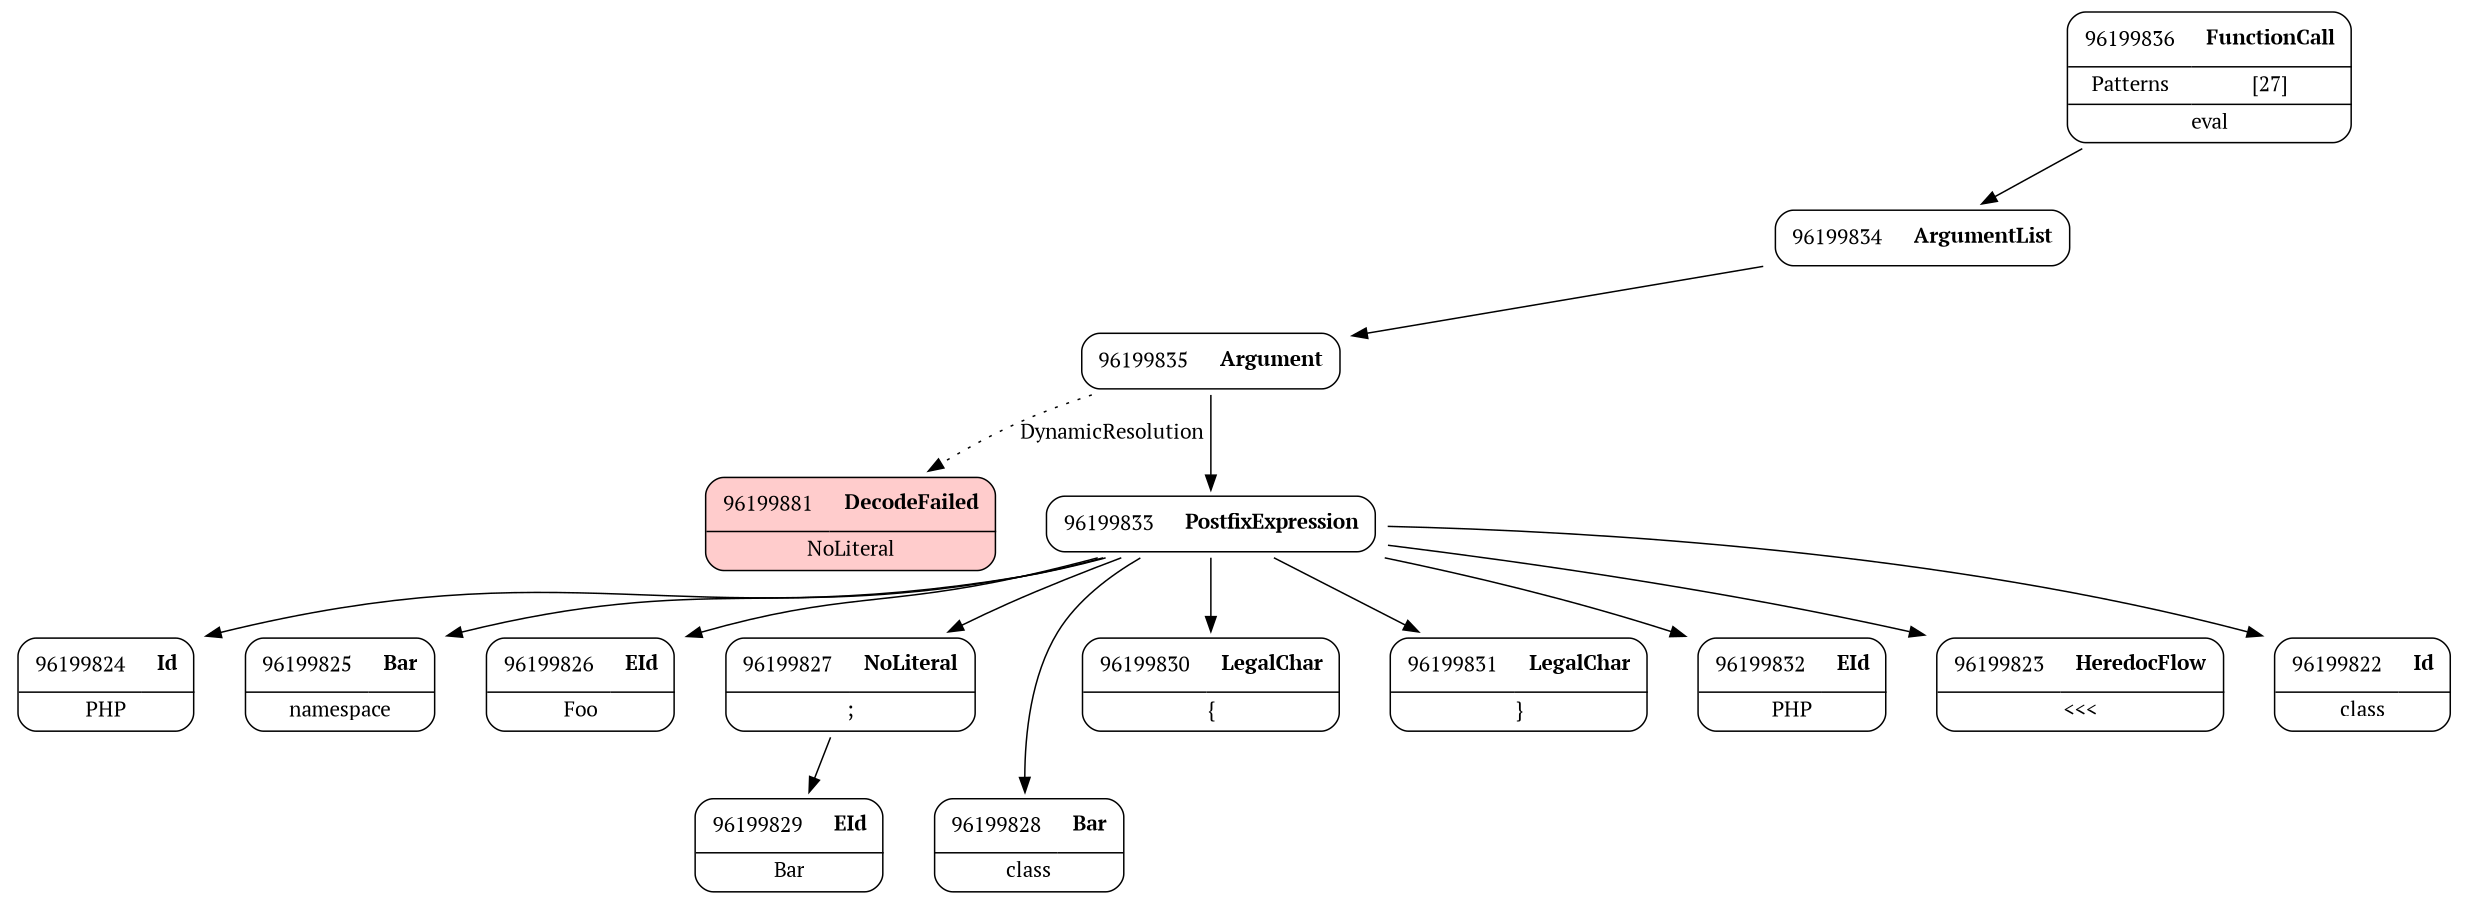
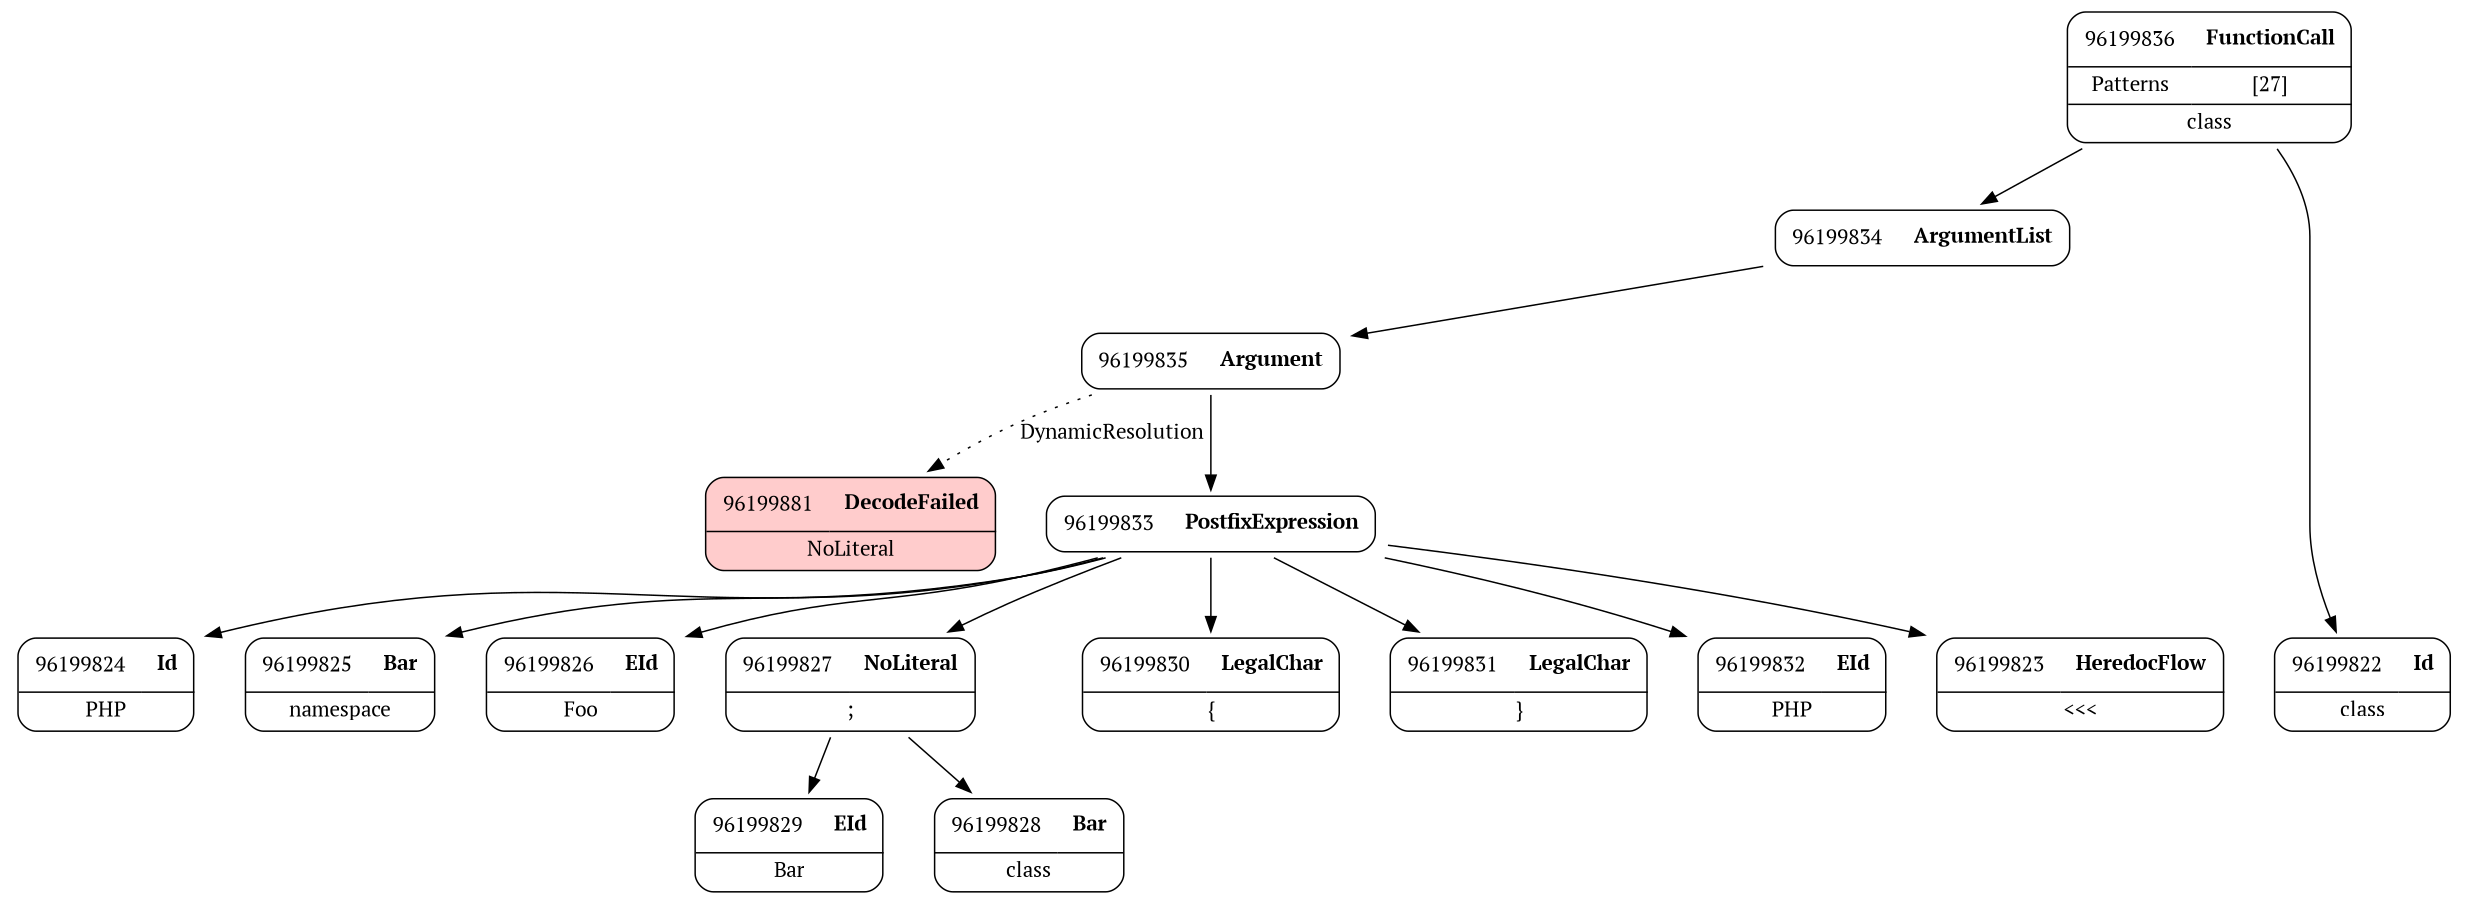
(2210, 122) -> (2210, 122)
(1821, 556) -> (2310, 381)
(1049, 649) -> (934, 760)
